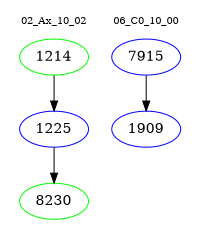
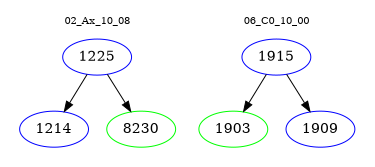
(54, 22) -> (98, 22)
(54, 57) -> (54, 129)
(146, 57) -> (276, 57)
(54, 88) -> (78, 89)
none -> (233, 129)
